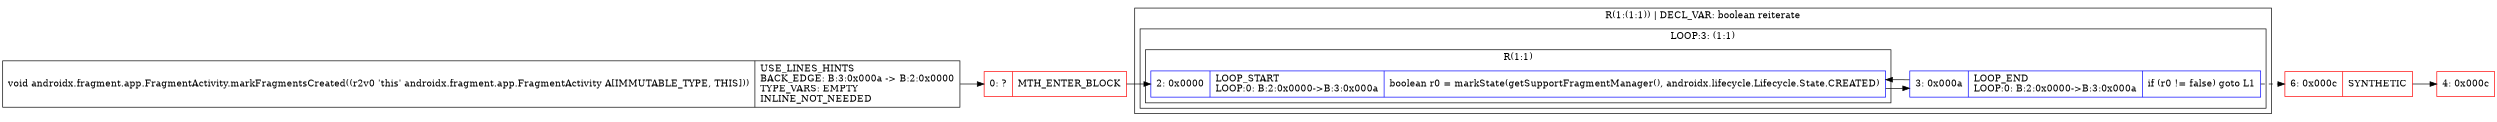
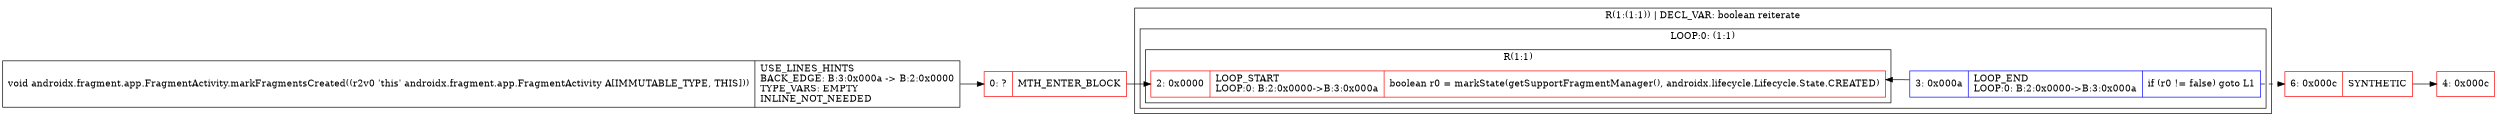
(1703, 37) -> (1703, 37)
(1518, 84) -> (1518, 84)
(1895, 88) -> none
